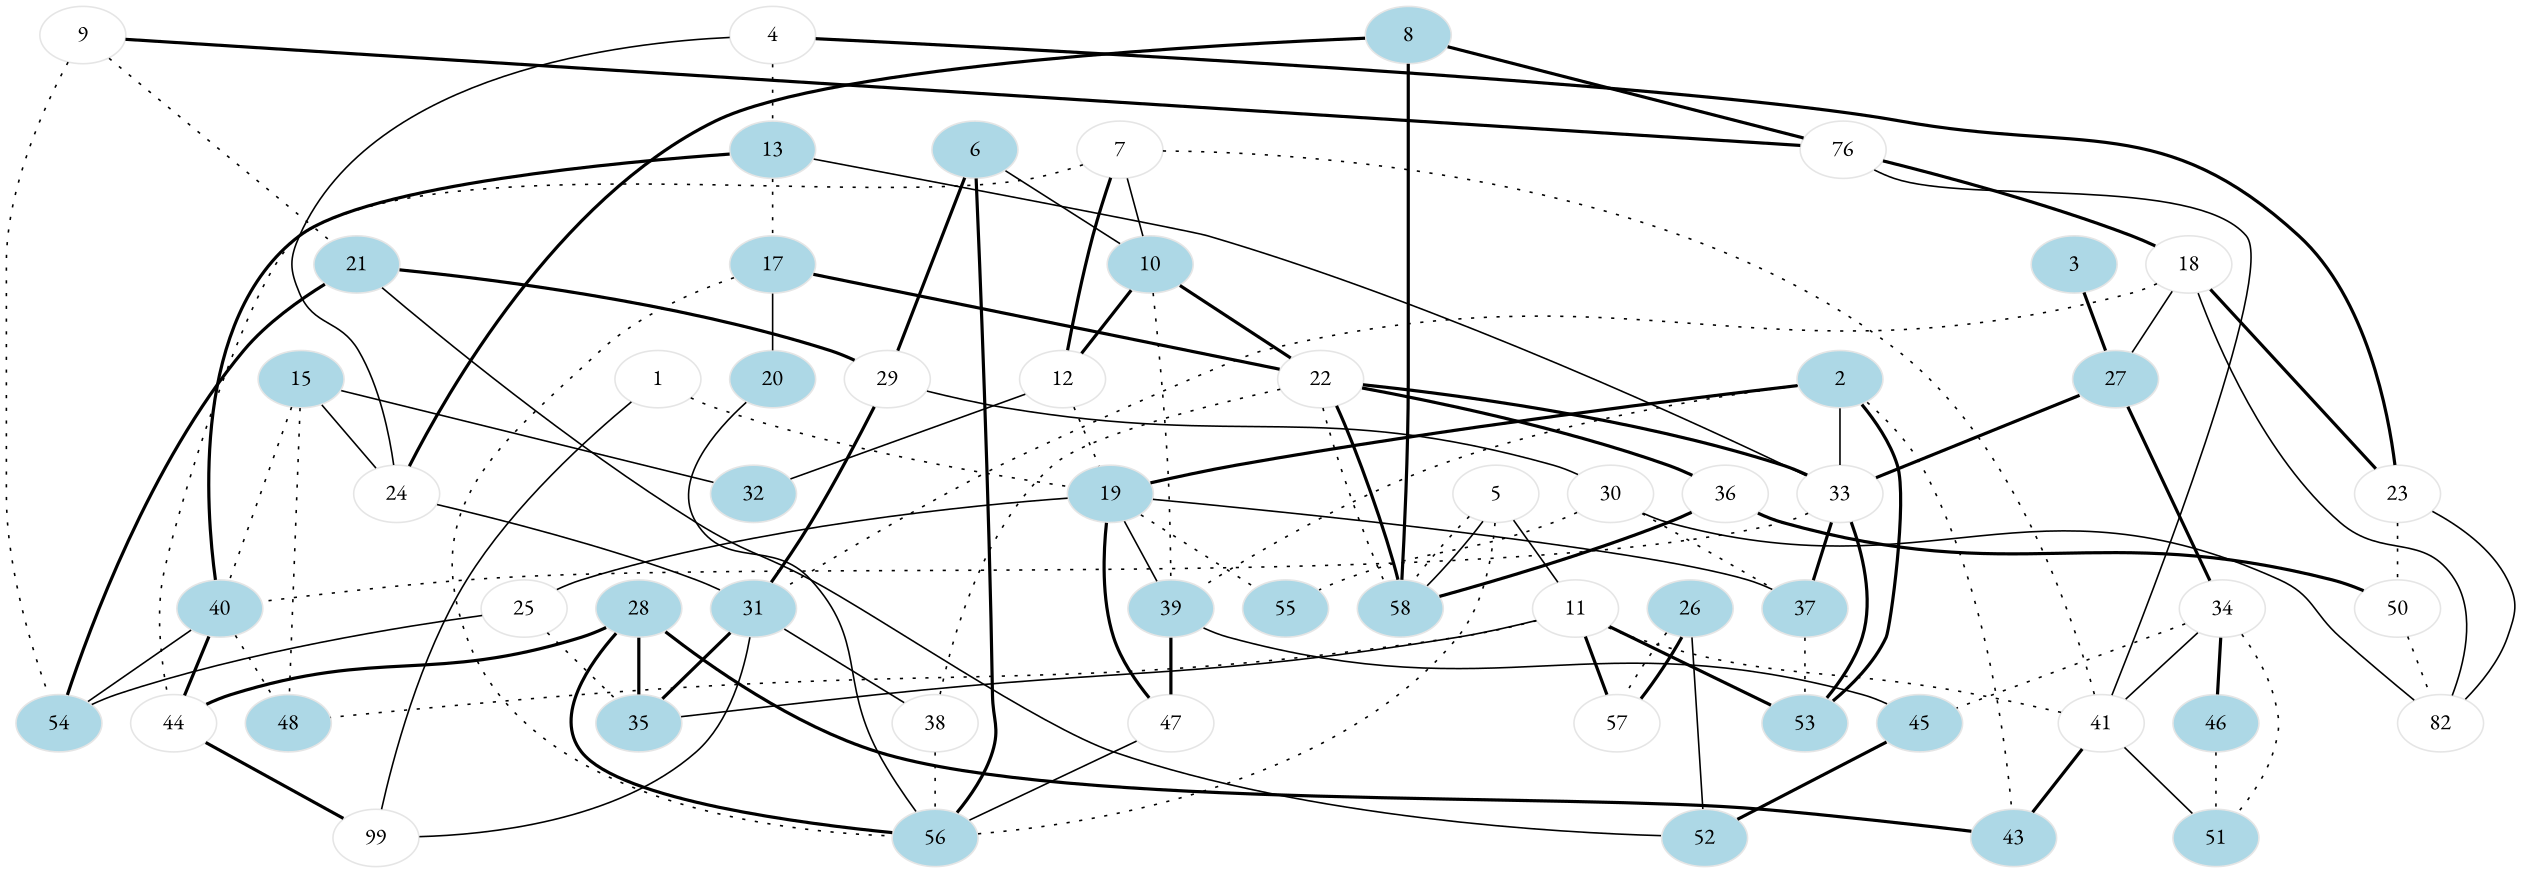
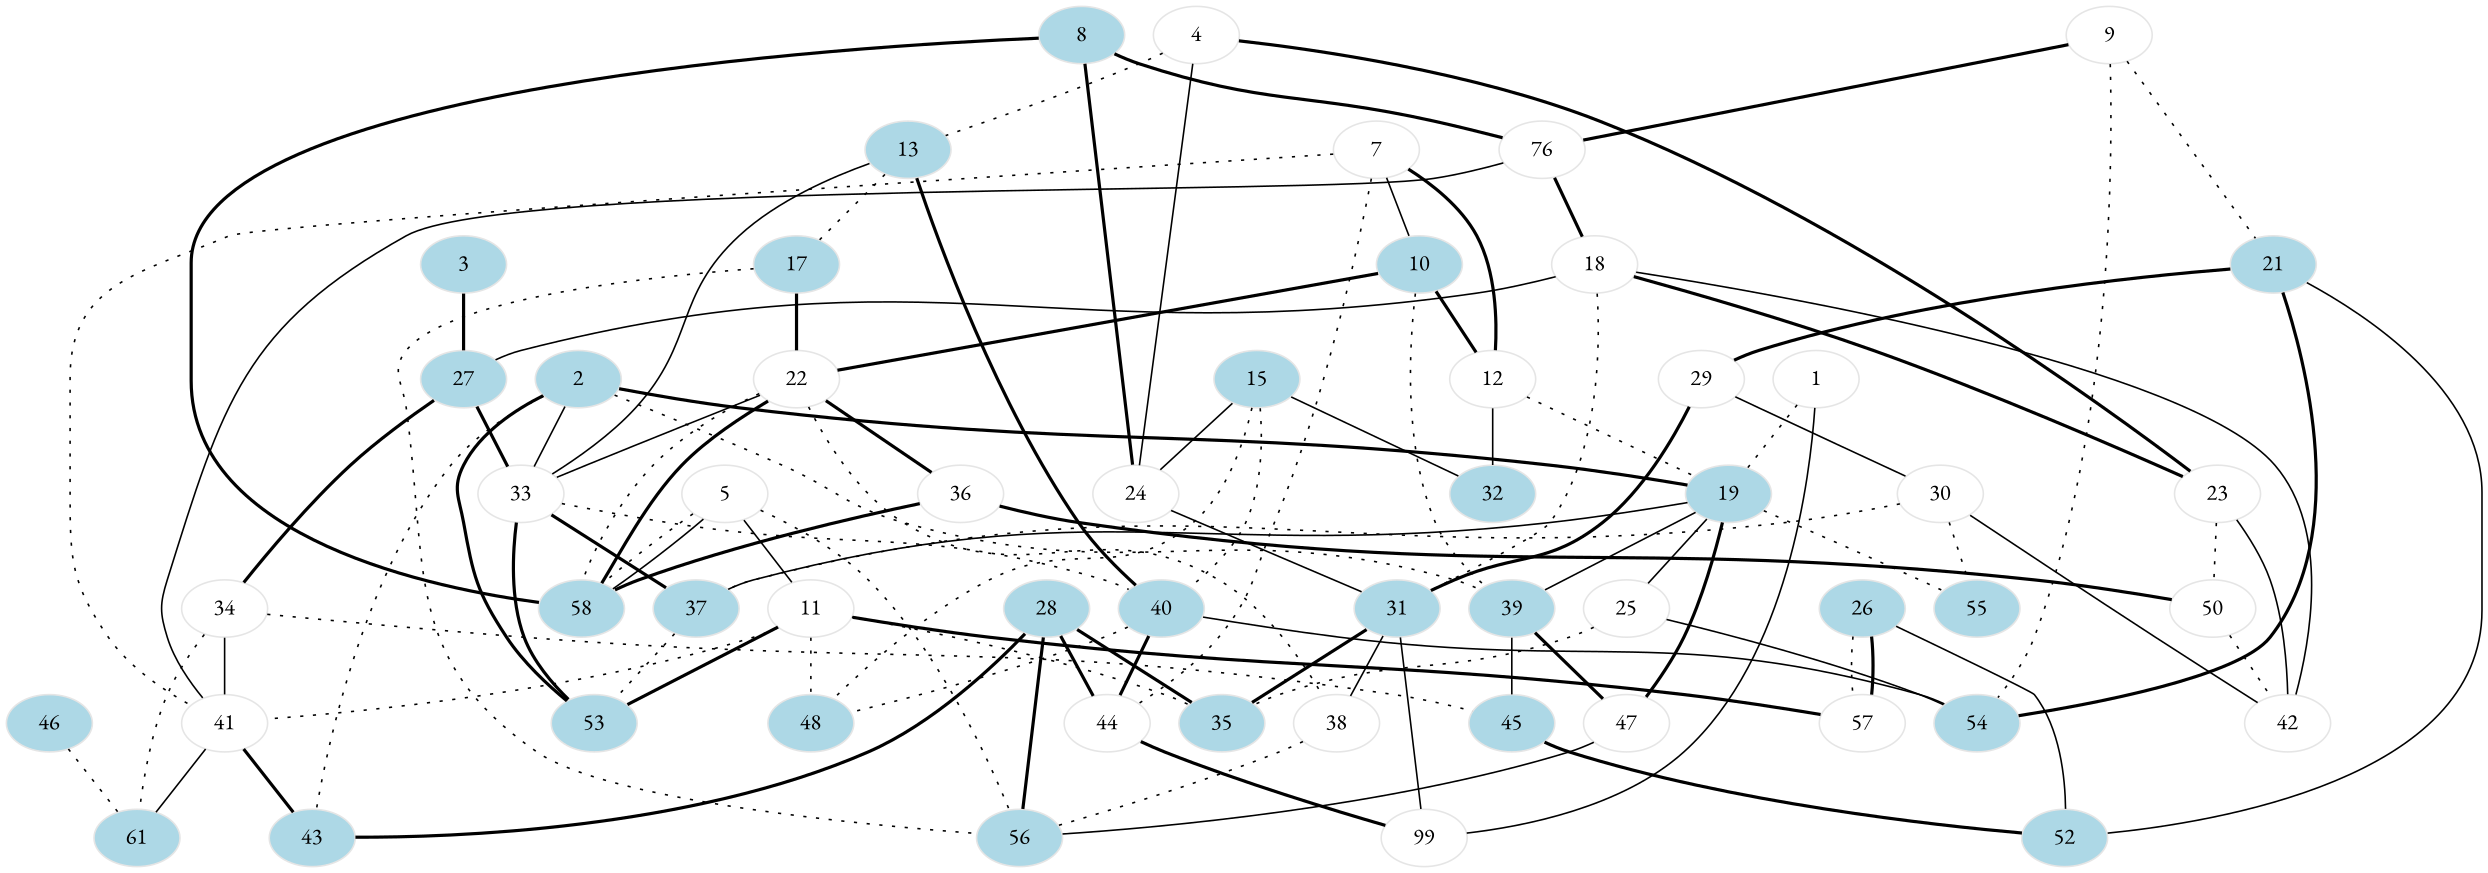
(975, 150) -> none
(773, 379) -> none
(1632, 426) -> (658, 436)
(2219, 666) -> none
(916, 691) -> (1098, 674)
(2441, 723) -> (2288, 723)
(2216, 838) -> (137, 838)
